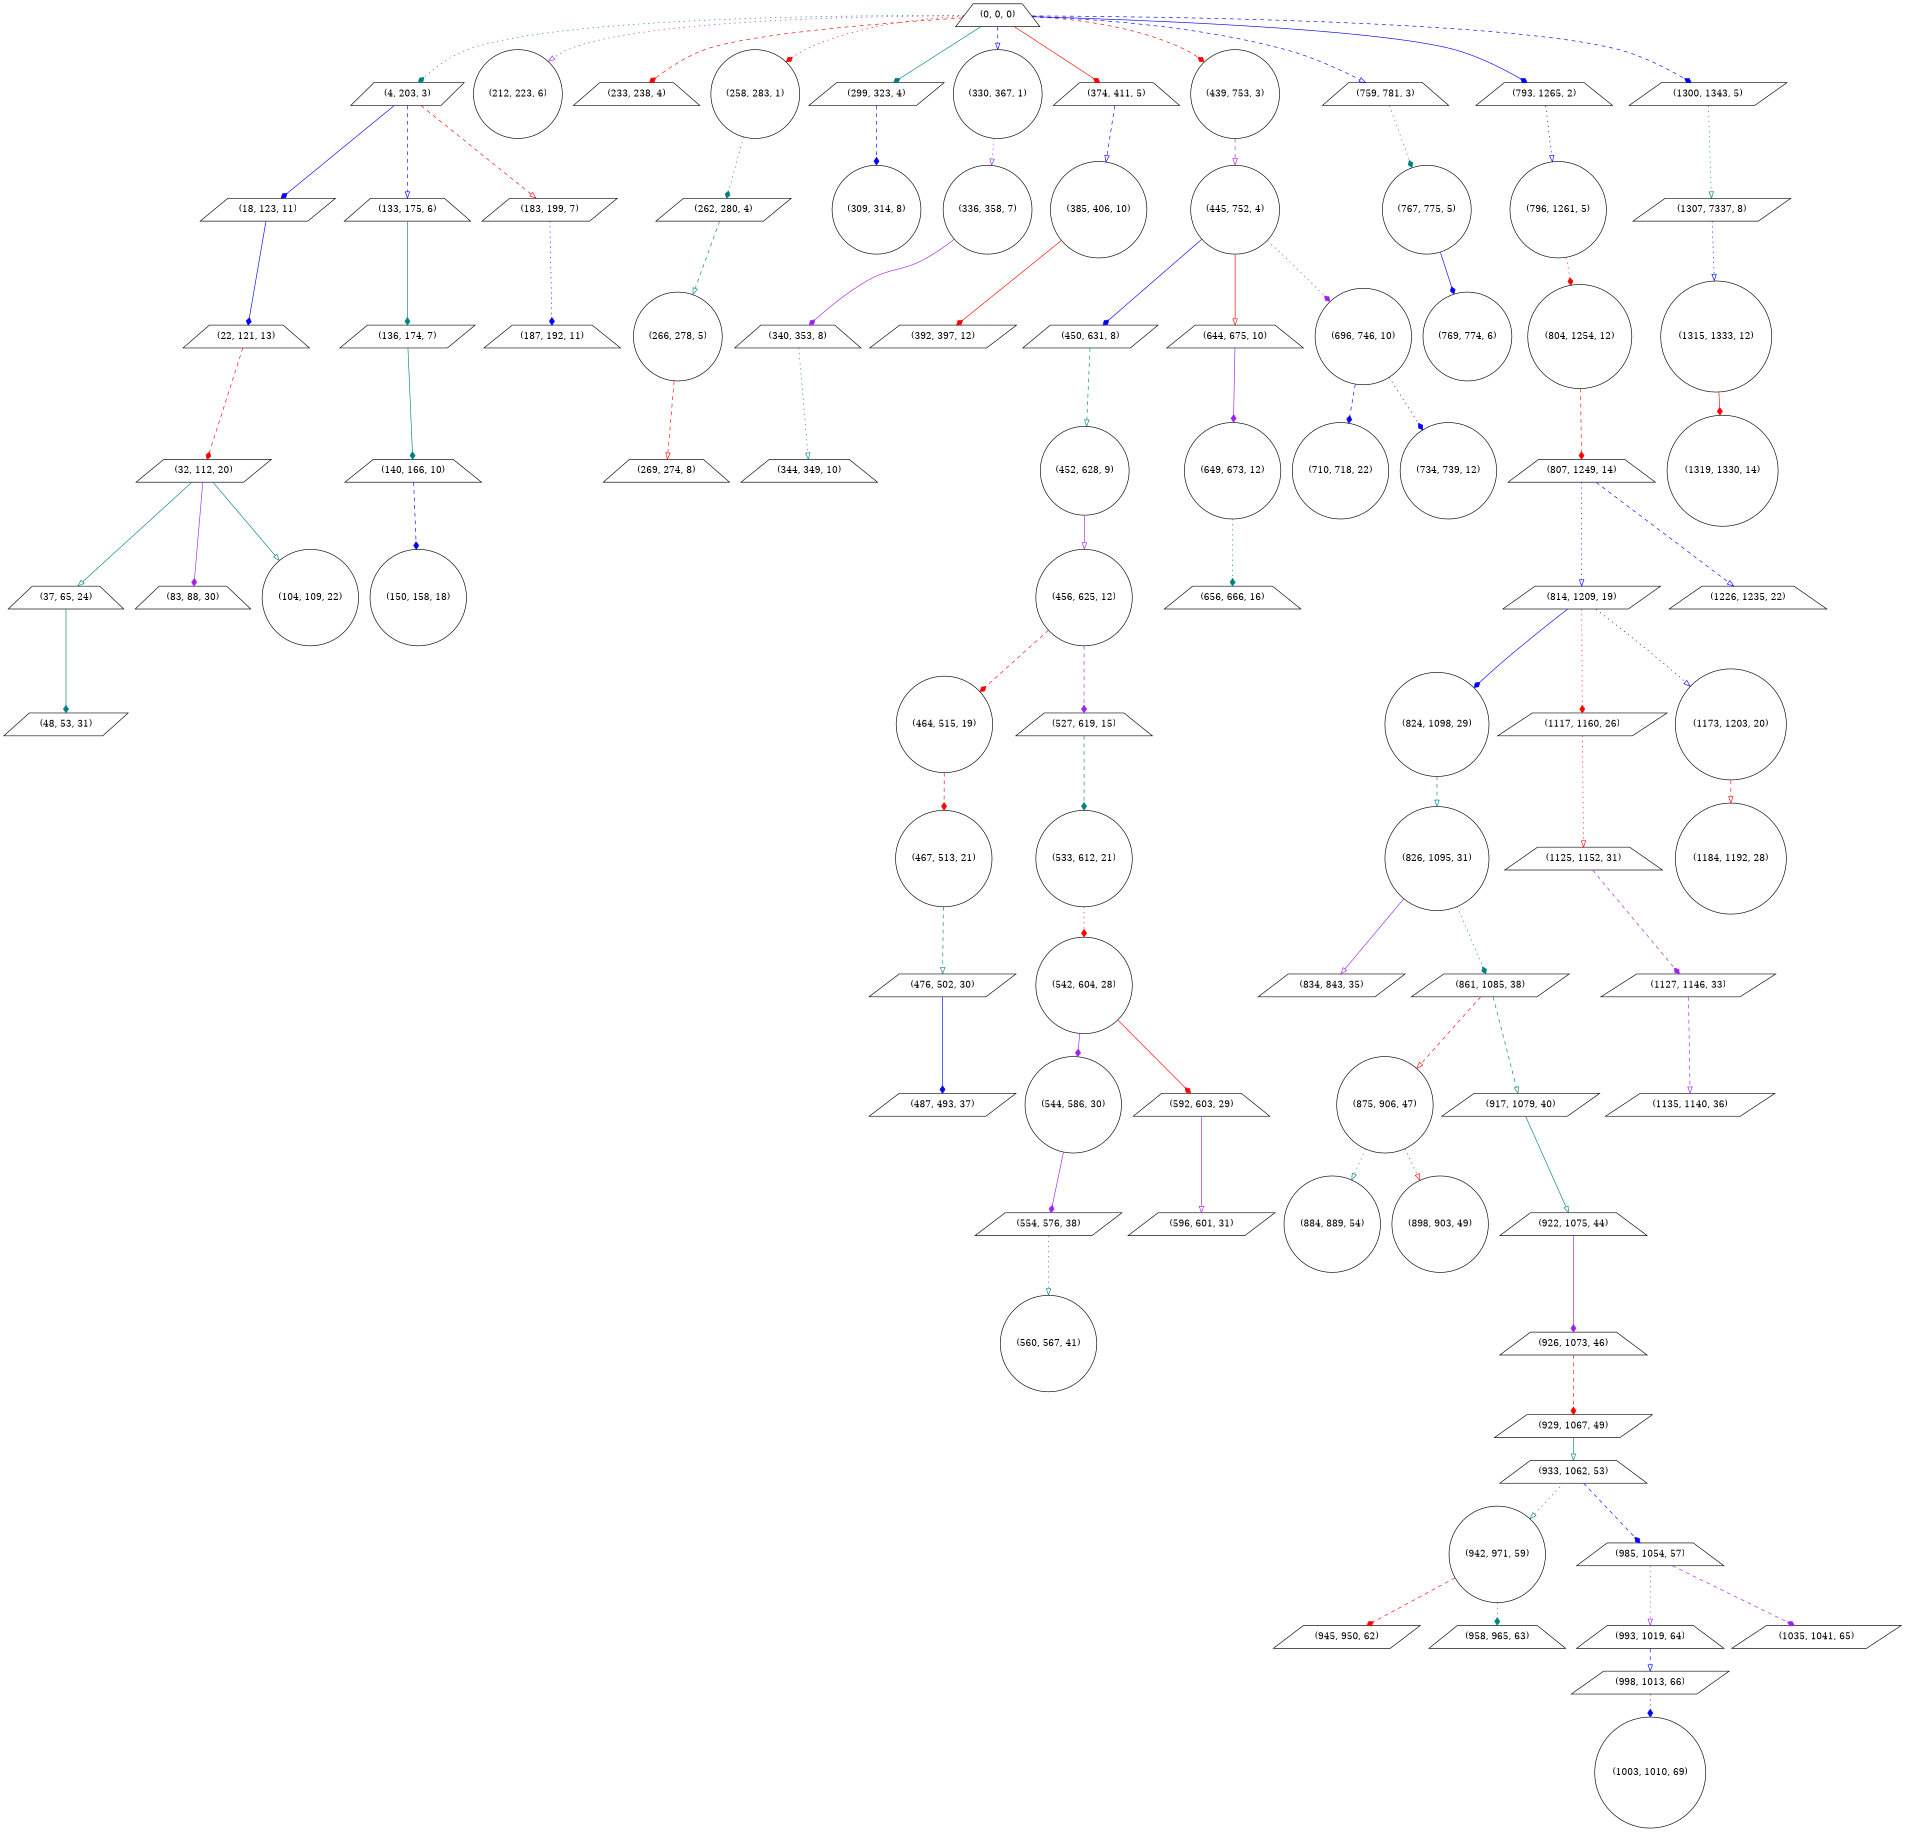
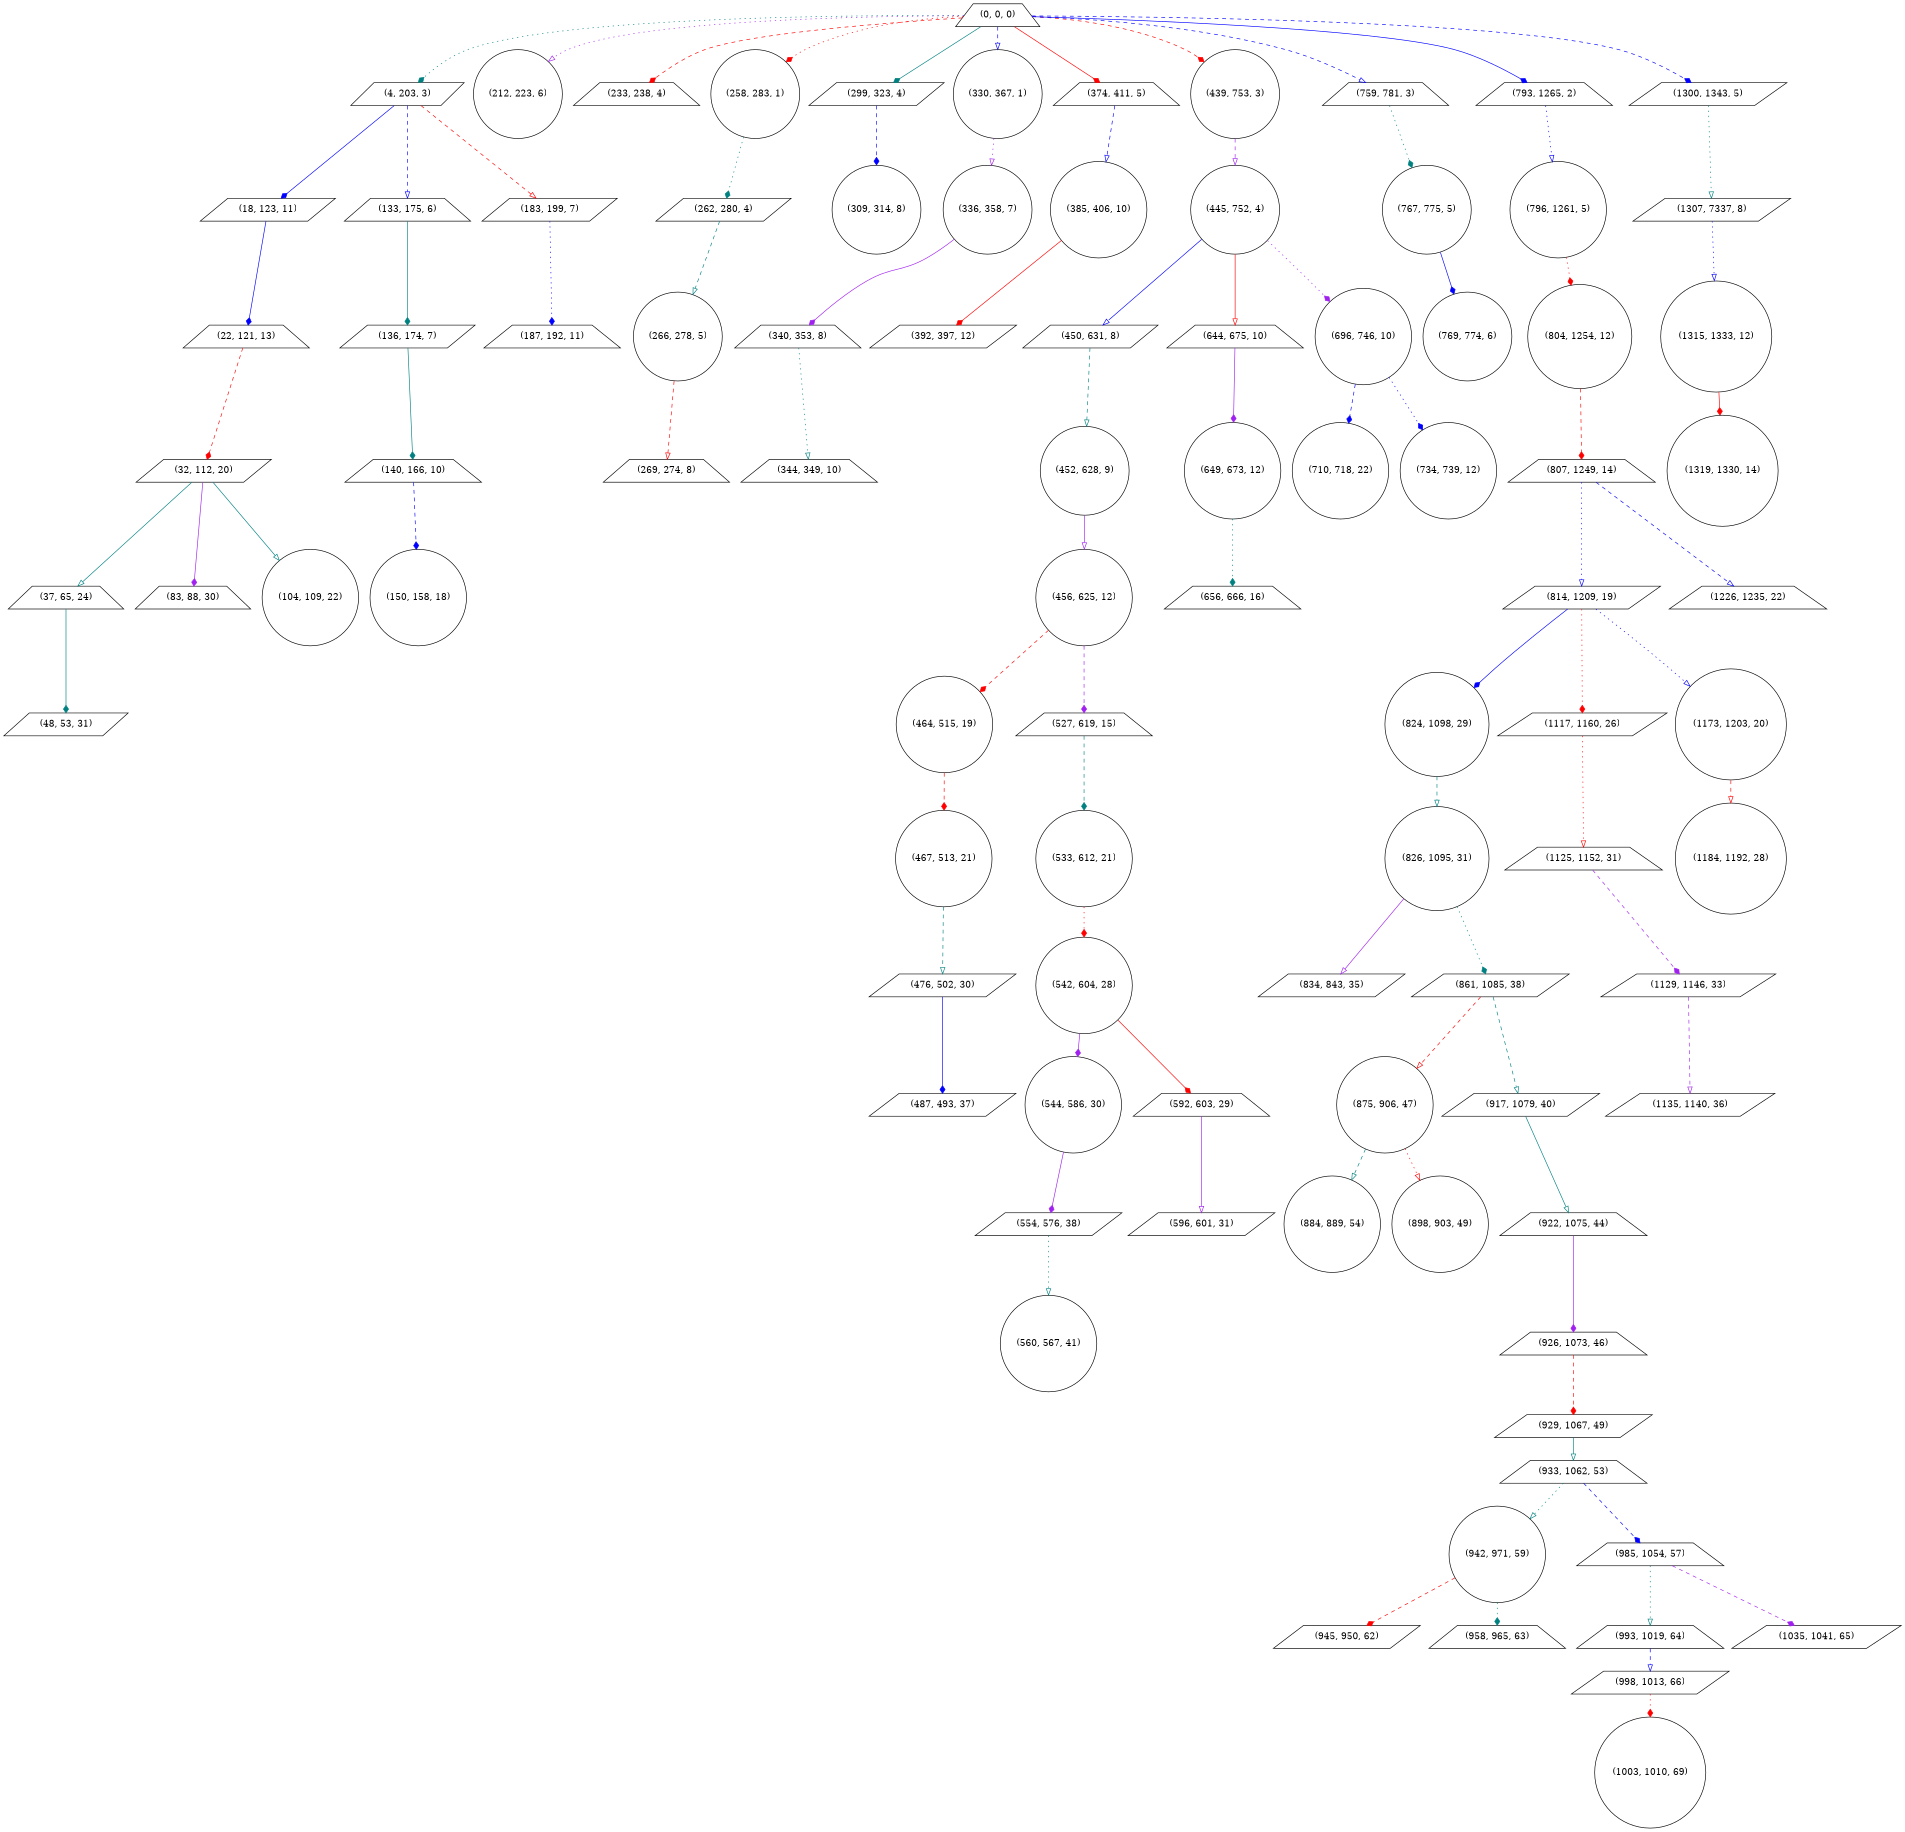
(1155, 280) -> (1155, 280)
(1688, 985) -> (1688, 985)
(1360, 1162) -> (1360, 1162)
(1650, 1592) -> (1650, 1592)
(1650, 1702) -> (1650, 1702)
